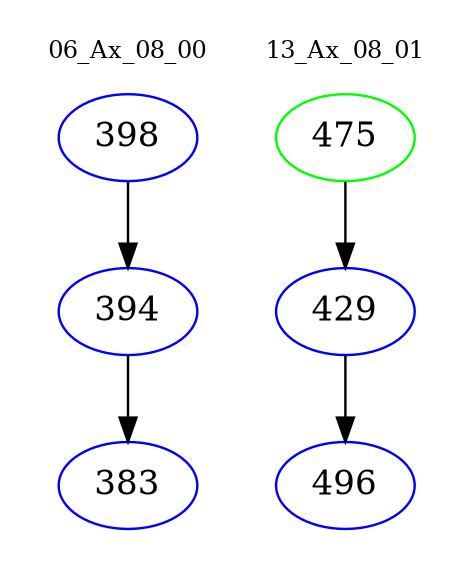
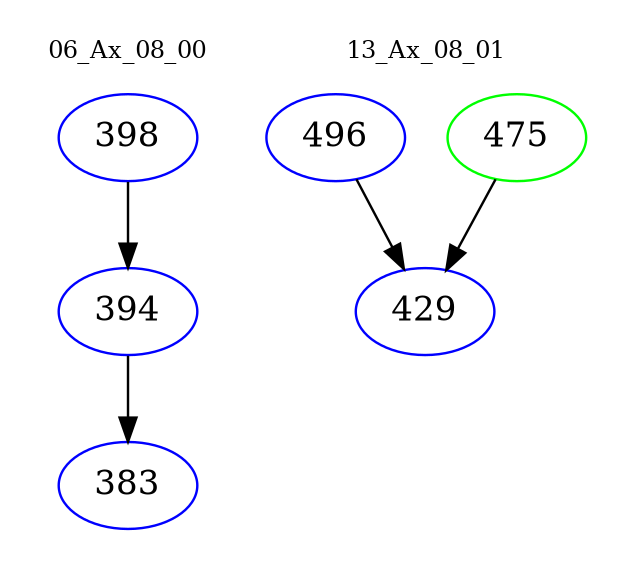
(345, 387) -> (374, 213)
